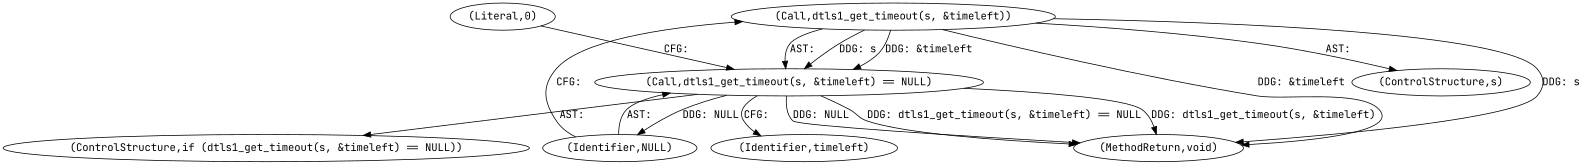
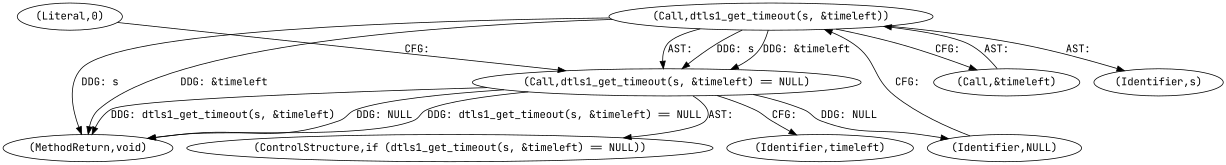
none -> (1007, 82)
(1441, 82) -> (1159, 82)
(629, 108) -> none
